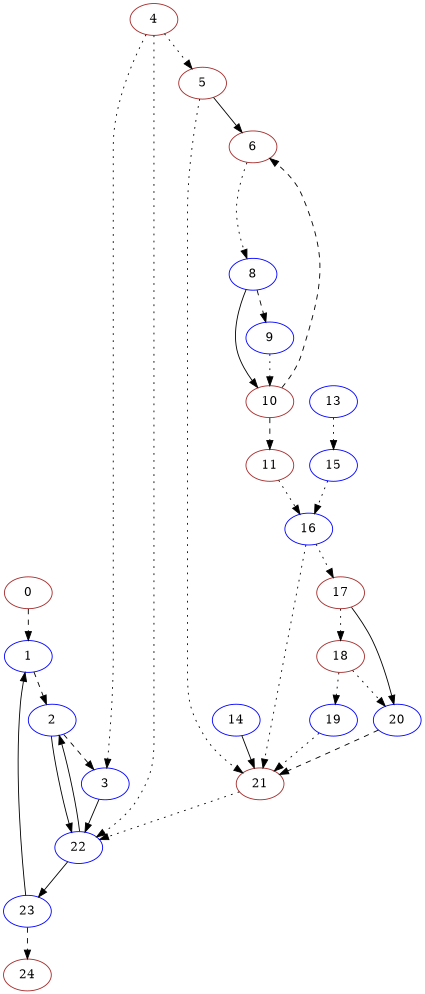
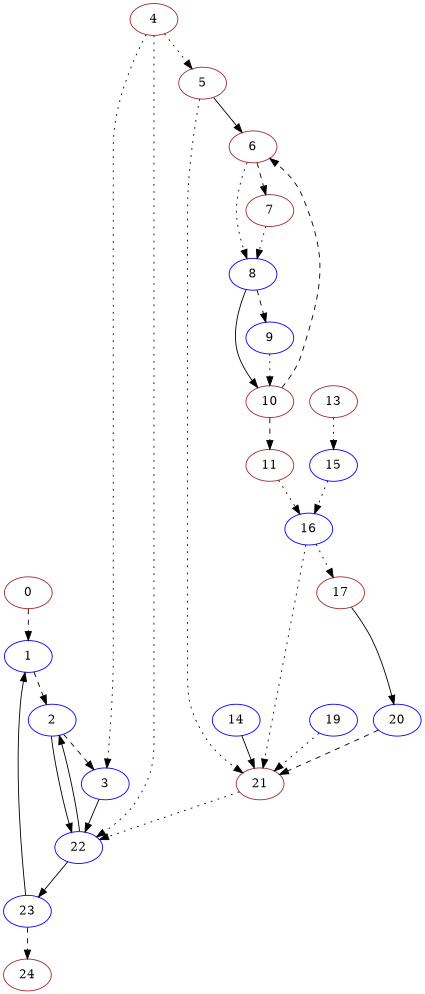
none -> (270, 211)
(334, 402) -> (334, 402)
(341, 656) -> none
